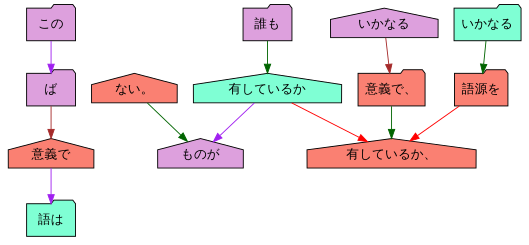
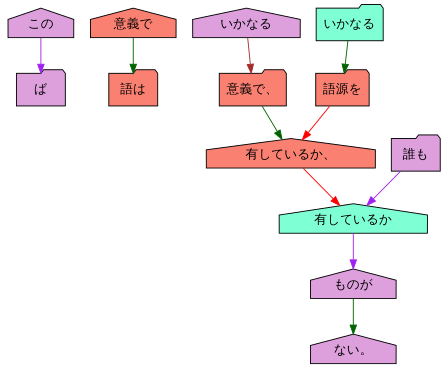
(51, 24) -> (41, 24)
(268, 53) -> (387, 185)
(134, 90) -> (353, 350)
(51, 118) -> none
(164, 119) -> (353, 312)
(326, 120) -> (318, 184)
(51, 181) -> (133, 51)
(51, 220) -> (133, 90)
